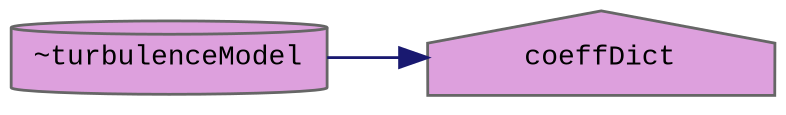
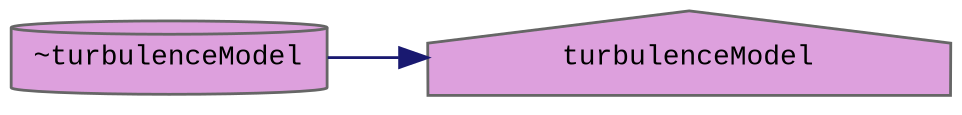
(601, 58) -> (689, 58)
